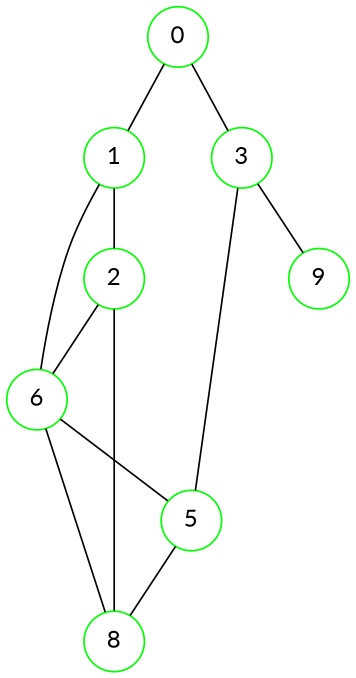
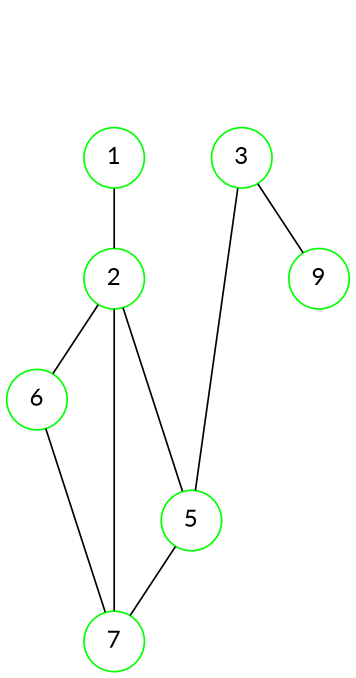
(178, 37) -> none
(61, 274) -> none
(103, 452) -> (153, 399)
(114, 641) -> (114, 641)
